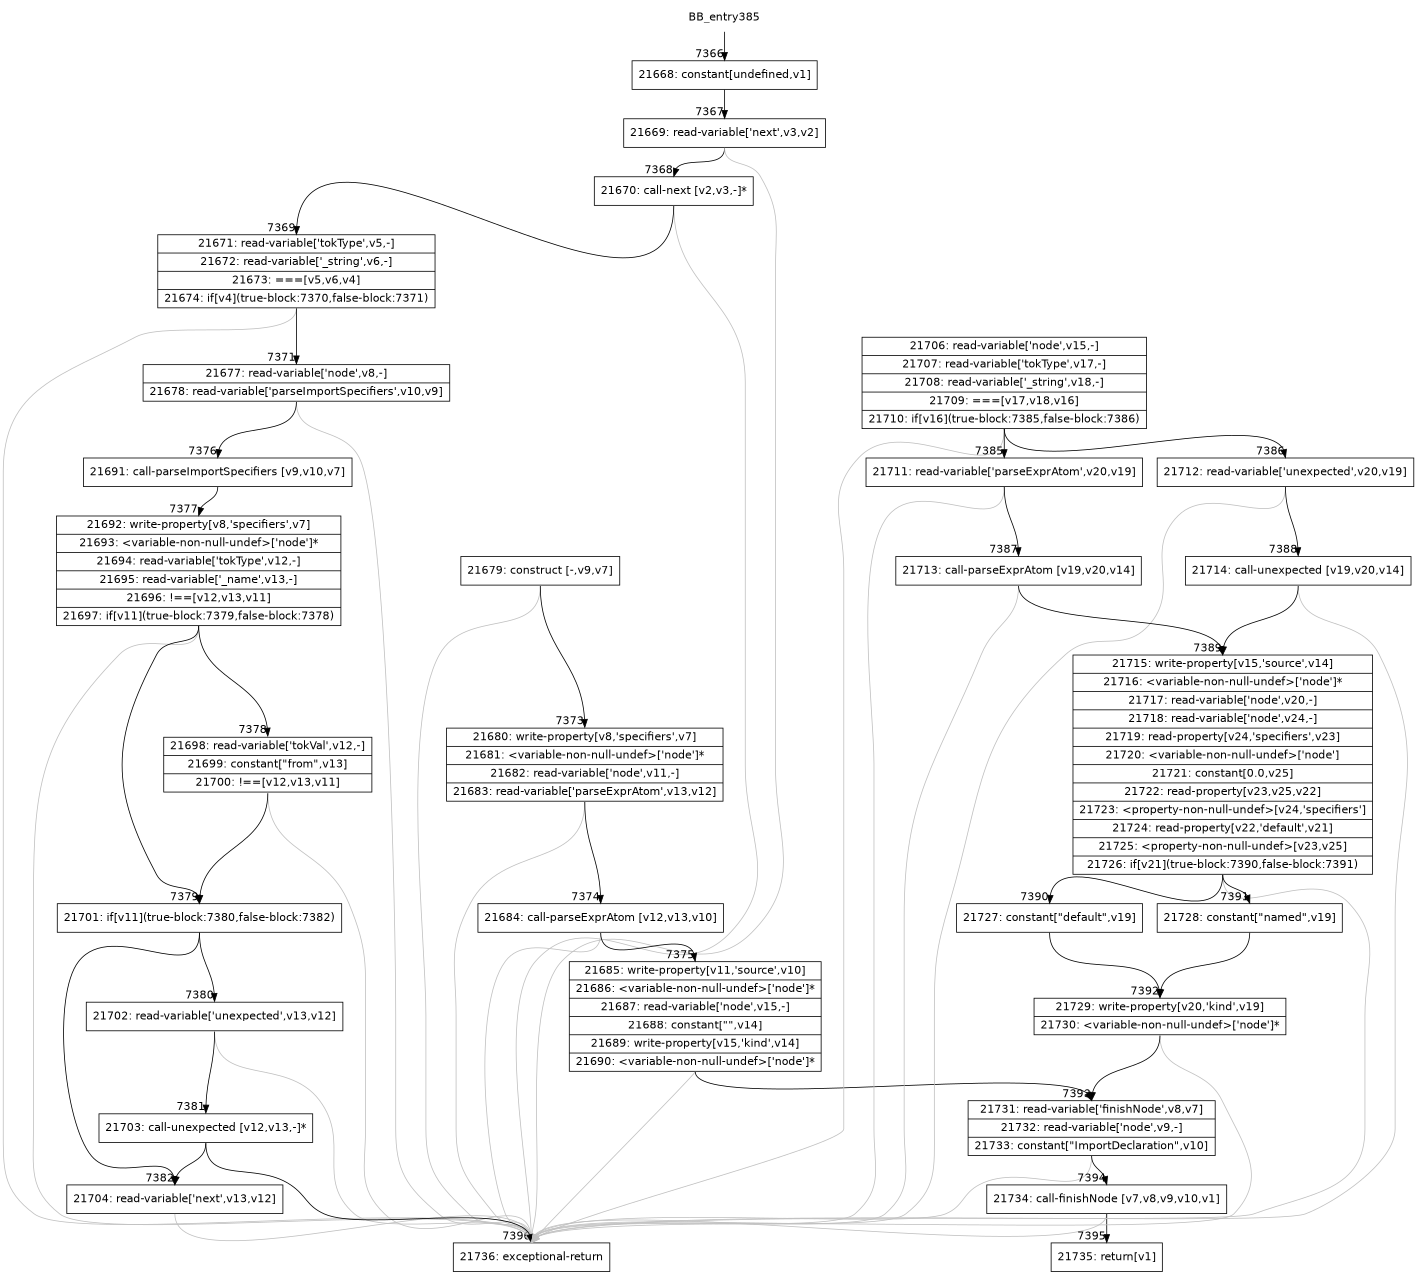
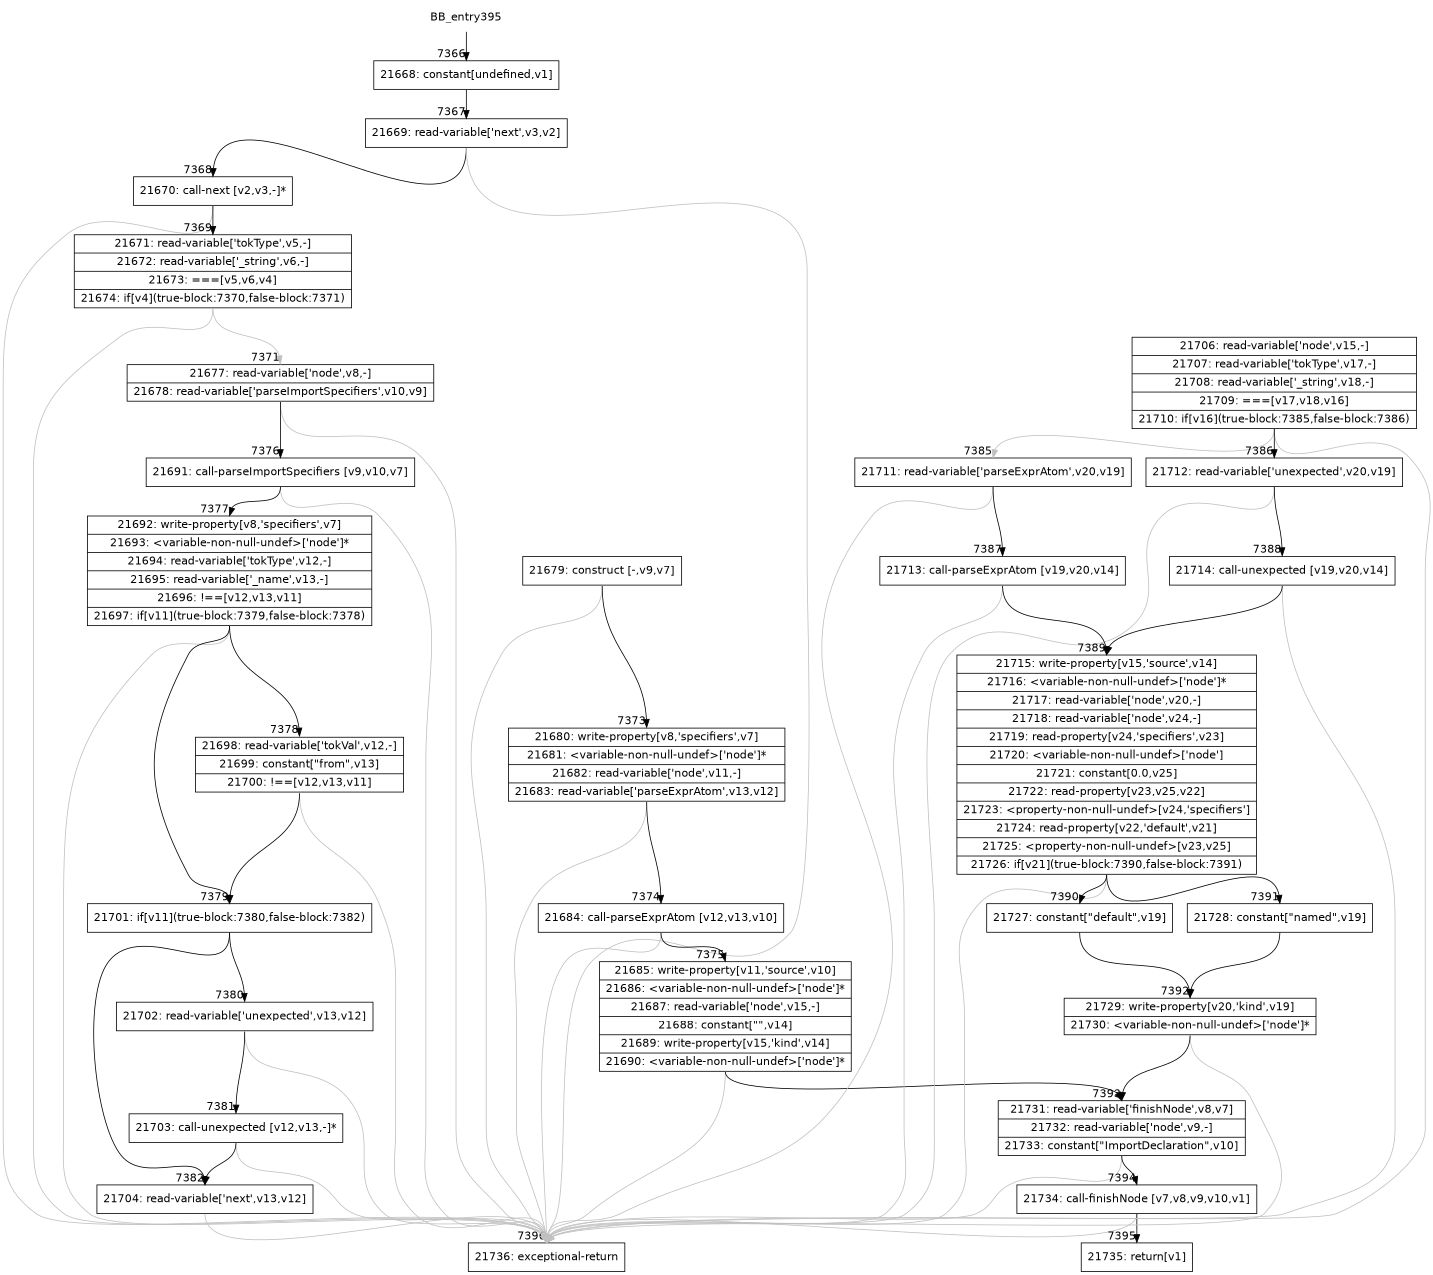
(725, 17) -> (466, 17)
(296, 332) -> (243, 335)
(1004, 439) -> (1137, 444)
none -> (426, 858)
(320, 1212) -> (352, 1213)
